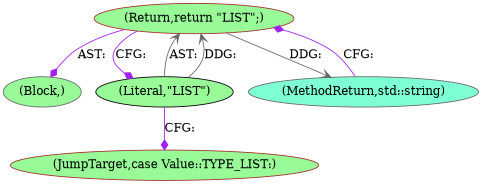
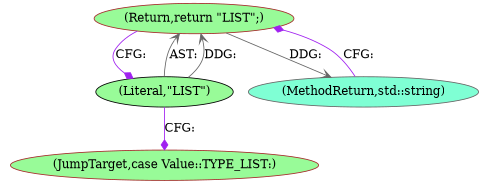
(42, 92) -> none
